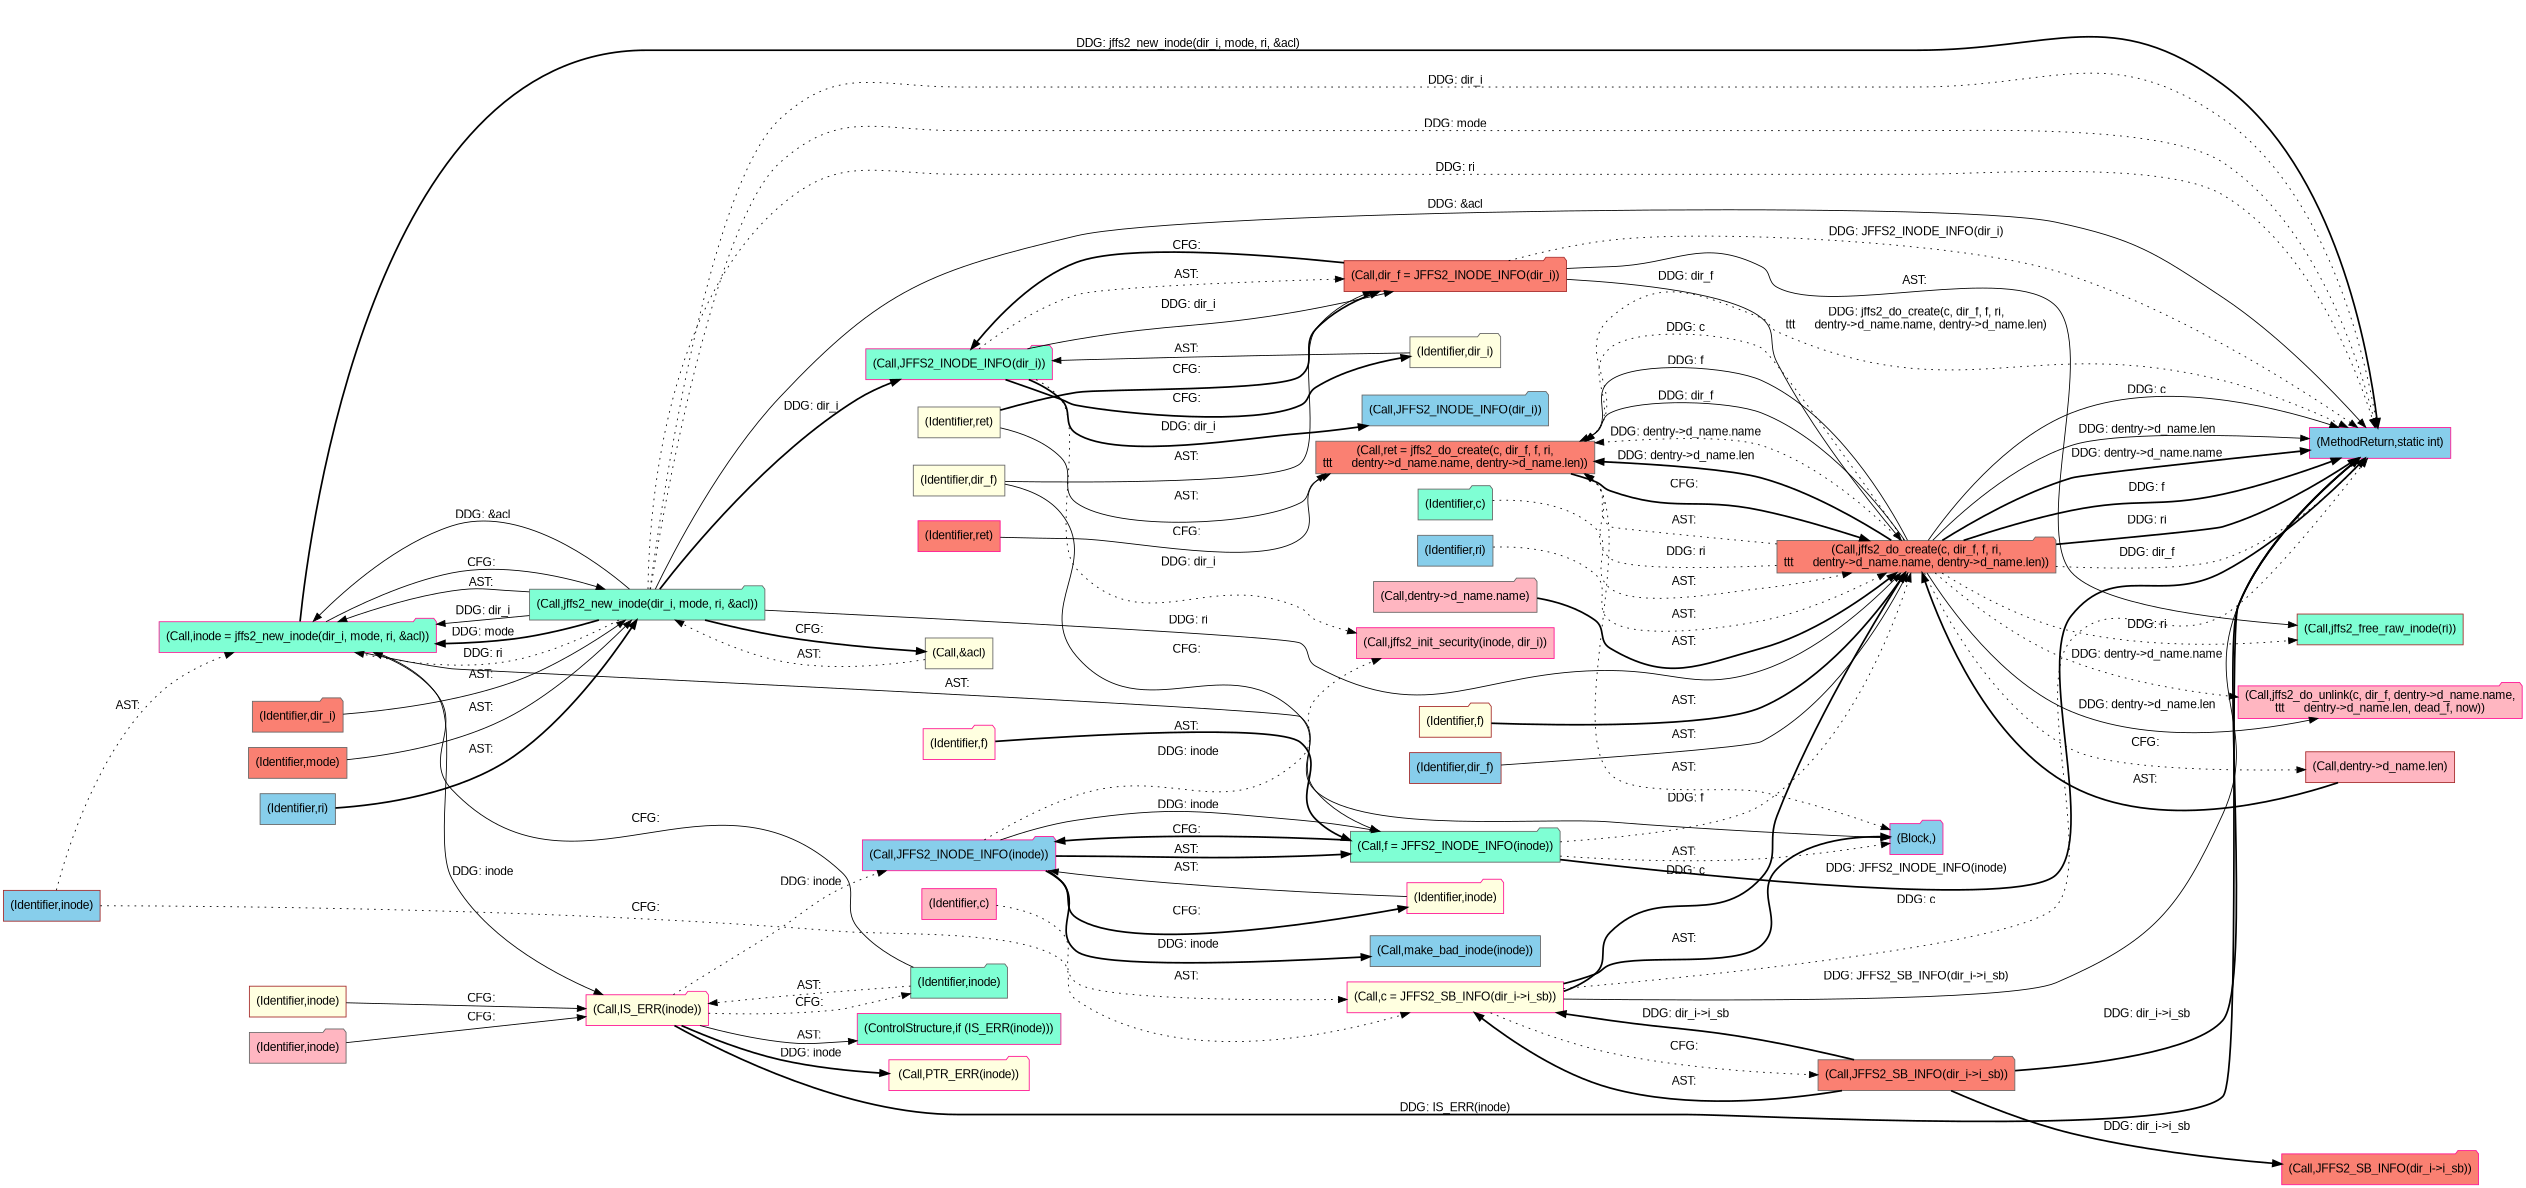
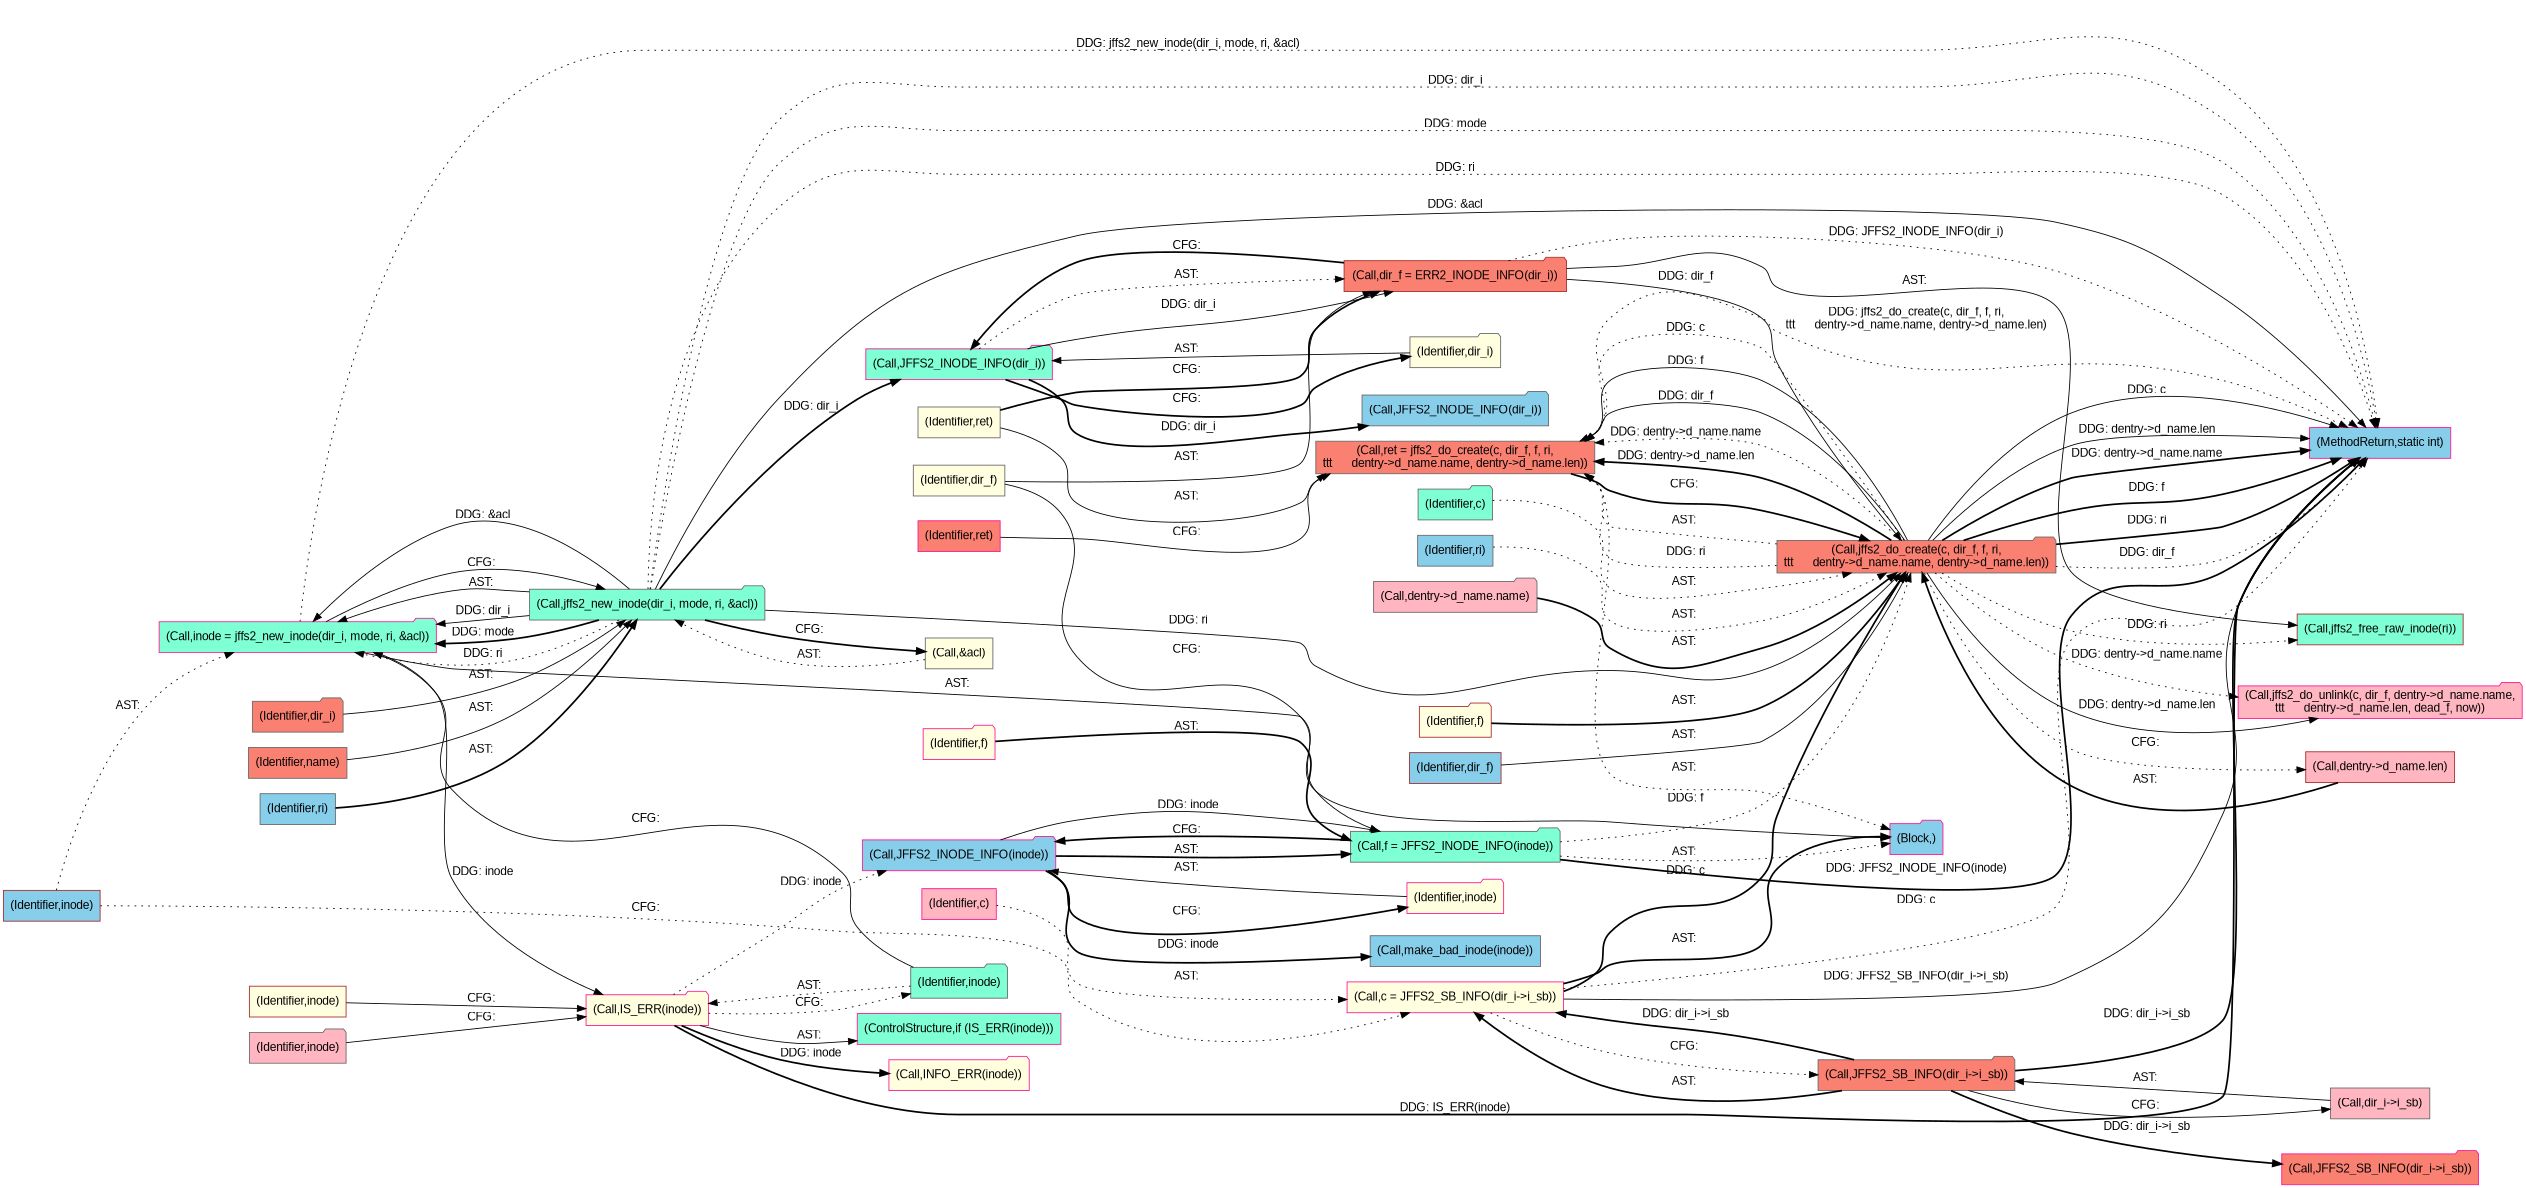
(1268, 50) -> (1268, 50)
(1455, 276) -> (1455, 276)
(1455, 643) -> none
(298, 763) -> (298, 763)
(959, 1075) -> (959, 1075)
none -> (2380, 1103)
